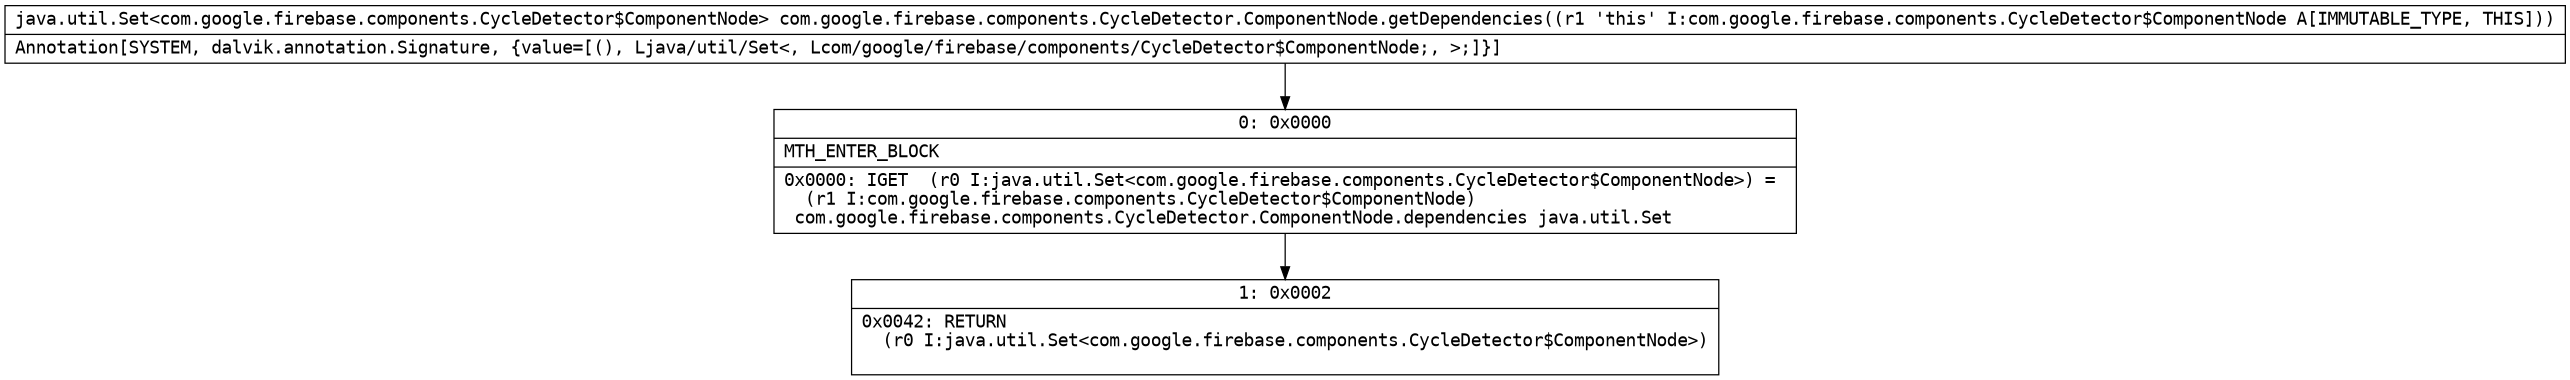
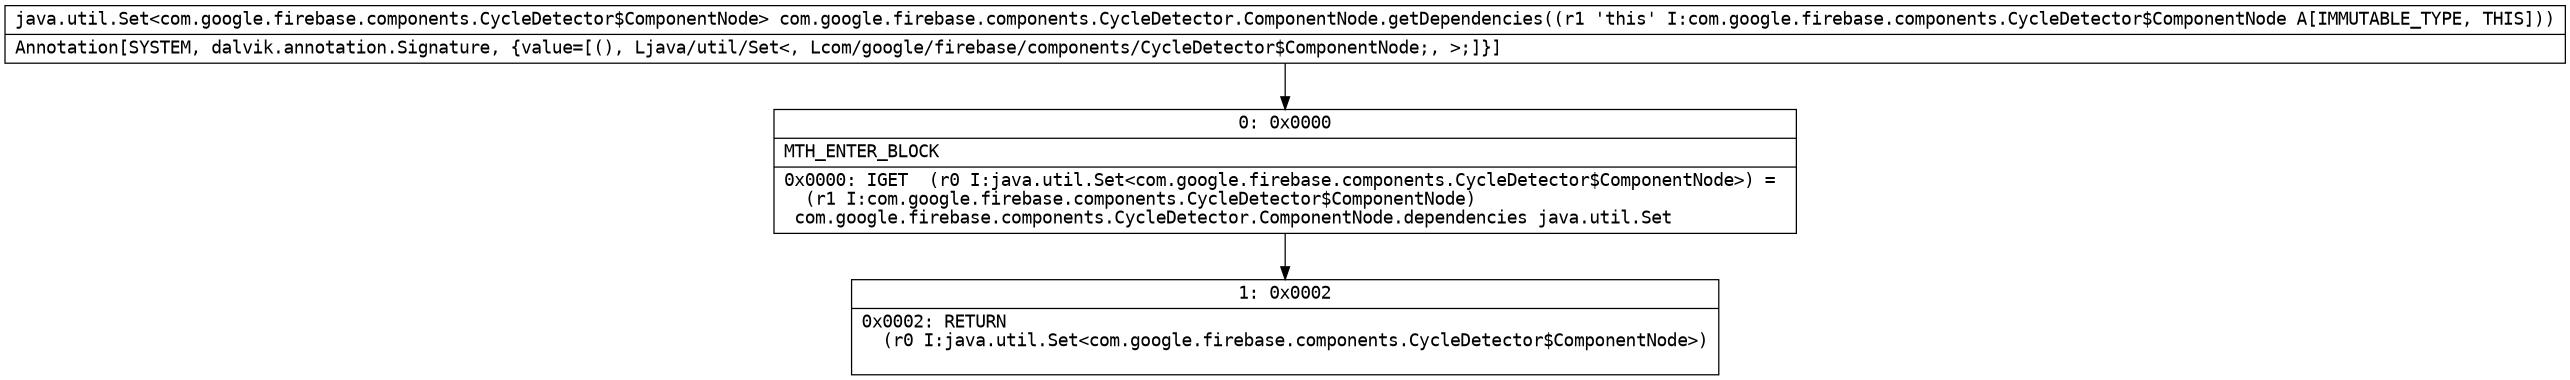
(945, 322) -> (945, 322)
